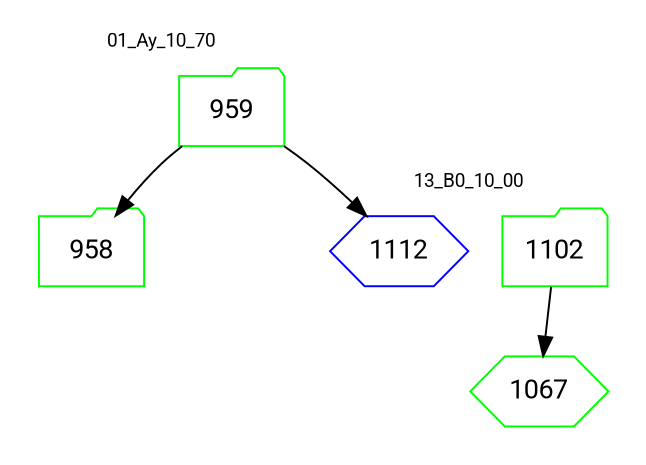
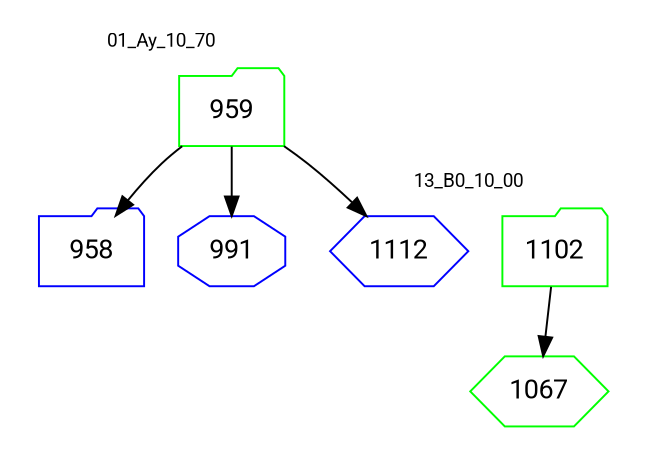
(92, 251) -> (92, 251)
none -> (232, 251)
